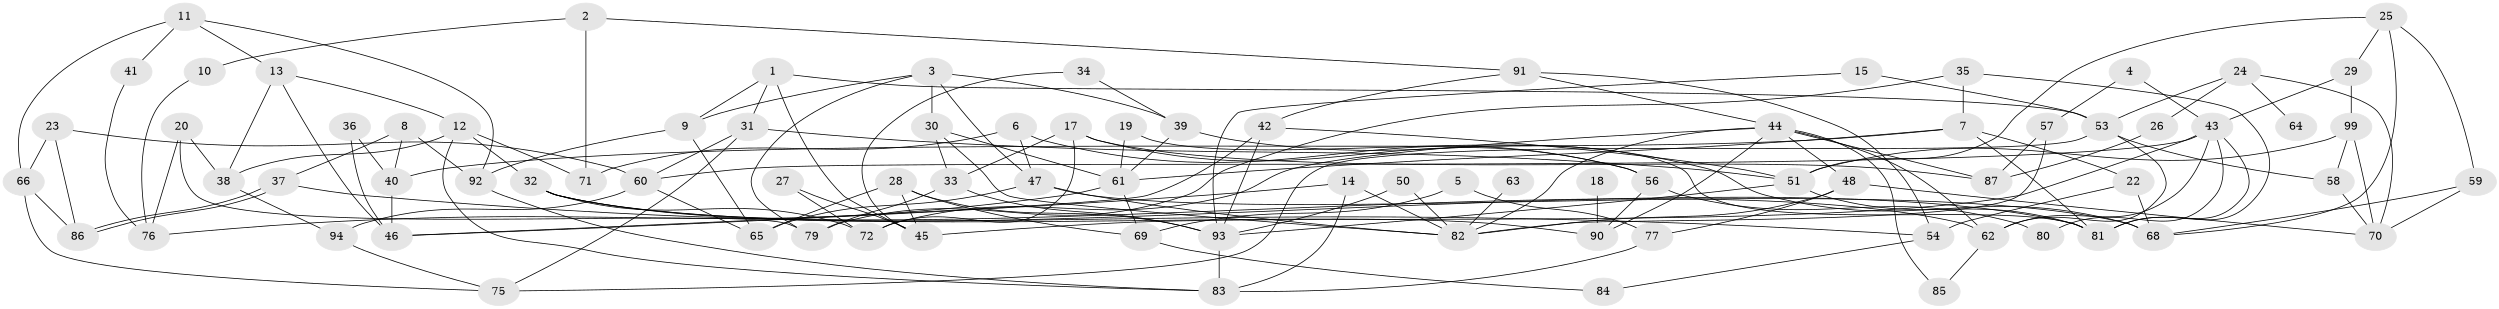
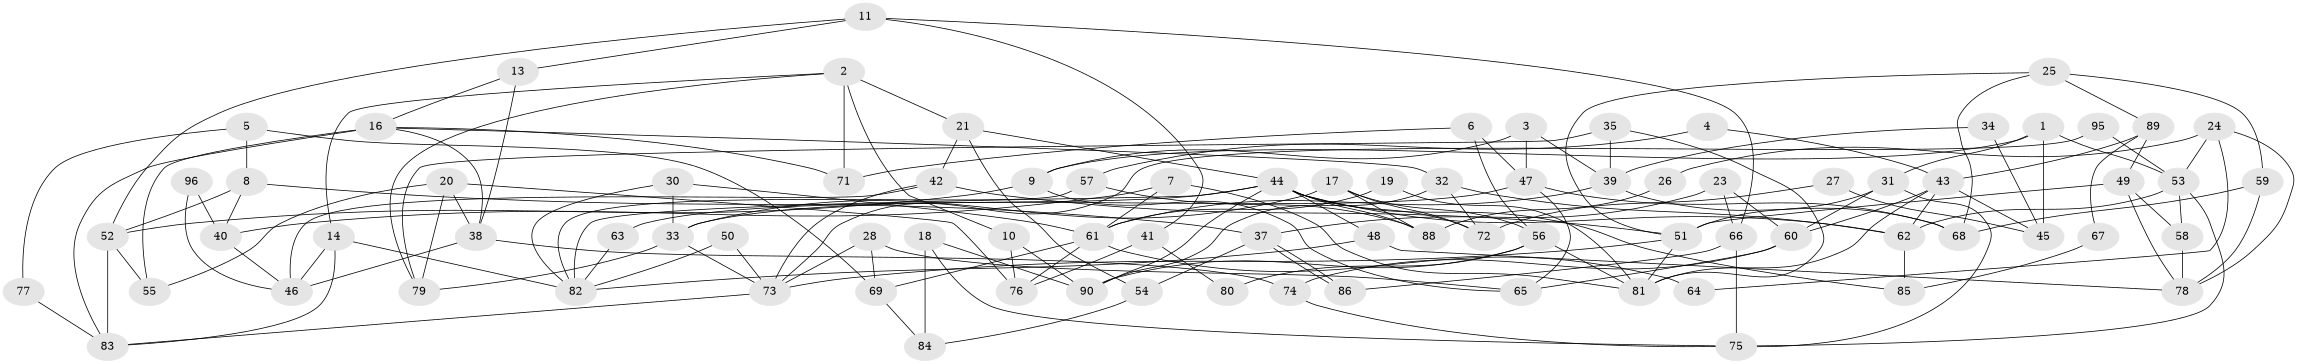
(1520, 72) -> (963, 127)
(1862, 72) -> (2098, 127)
(2351, 72) -> (2153, 127)
none -> (527, 91)
(1963, 97) -> (1610, 161)
(932, 103) -> none
(801, 121) -> (549, 109)
(350, 127) -> (192, 182)
(460, 127) -> (376, 127)
(2351, 127) -> (2124, 182)
none -> (247, 154)
(332, 166) -> (384, 264)
(65, 182) -> (1569, 216)
(476, 182) -> (108, 237)
(1991, 182) -> (1429, 237)
(2134, 182) -> none
none -> (945, 203)
(909, 209) -> none
(1315, 209) -> (1589, 264)
(2196, 212) -> (1188, 264)
(1754, 215) -> none
(1245, 217) -> (1097, 203)
(337, 237) -> (1290, 292)
(1219, 237) -> (770, 292)
none -> (2098, 237)
(2376, 237) -> (2182, 292)
none -> (1048, 264)
none -> (1394, 264)
none -> (150, 292)
none -> (925, 292)
none -> (1311, 336)
